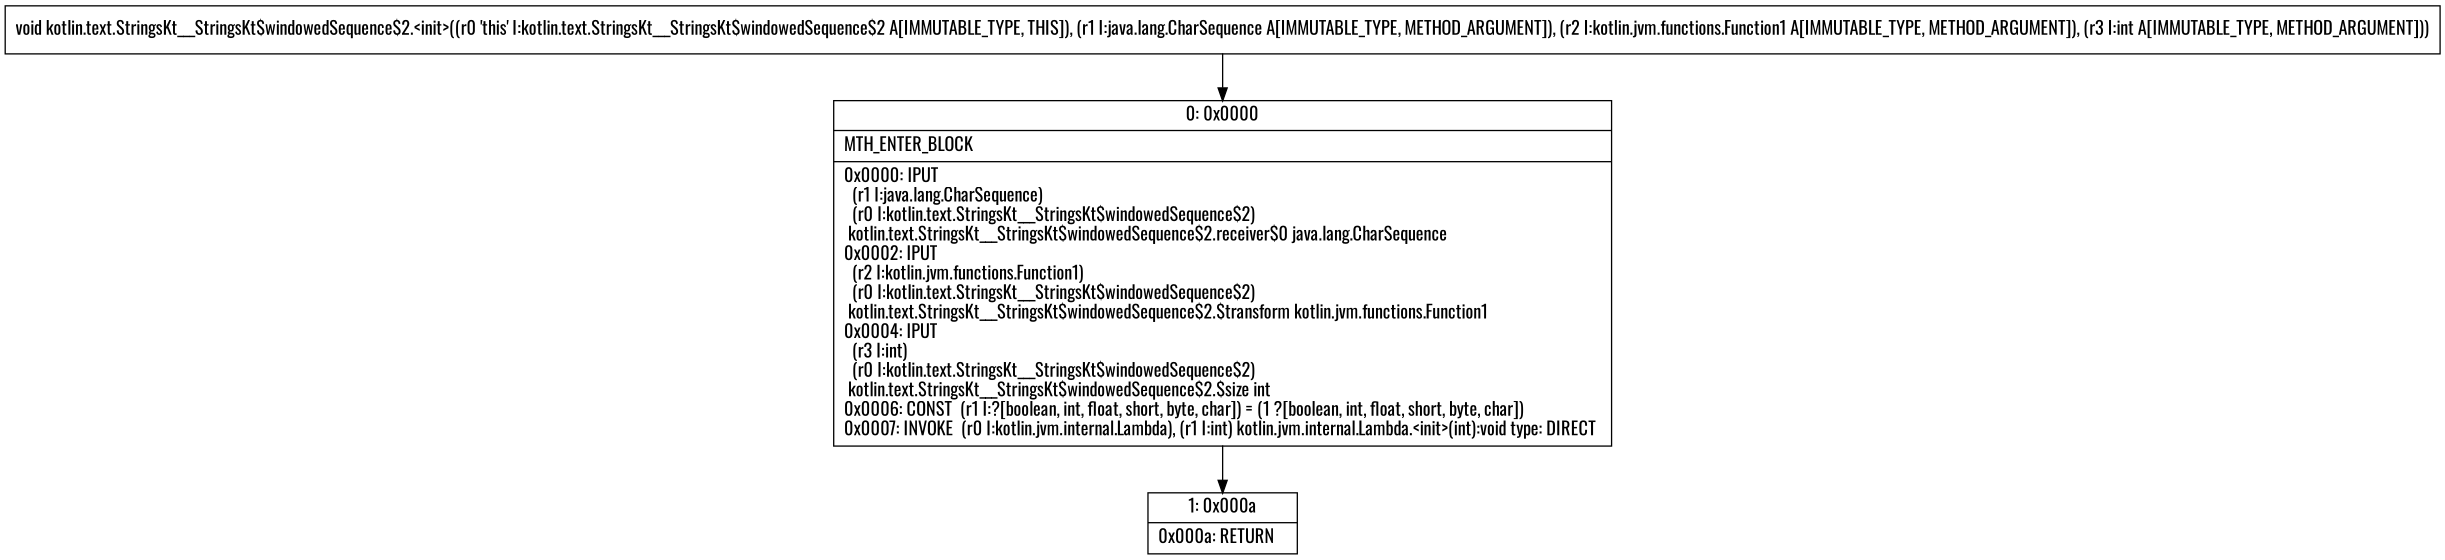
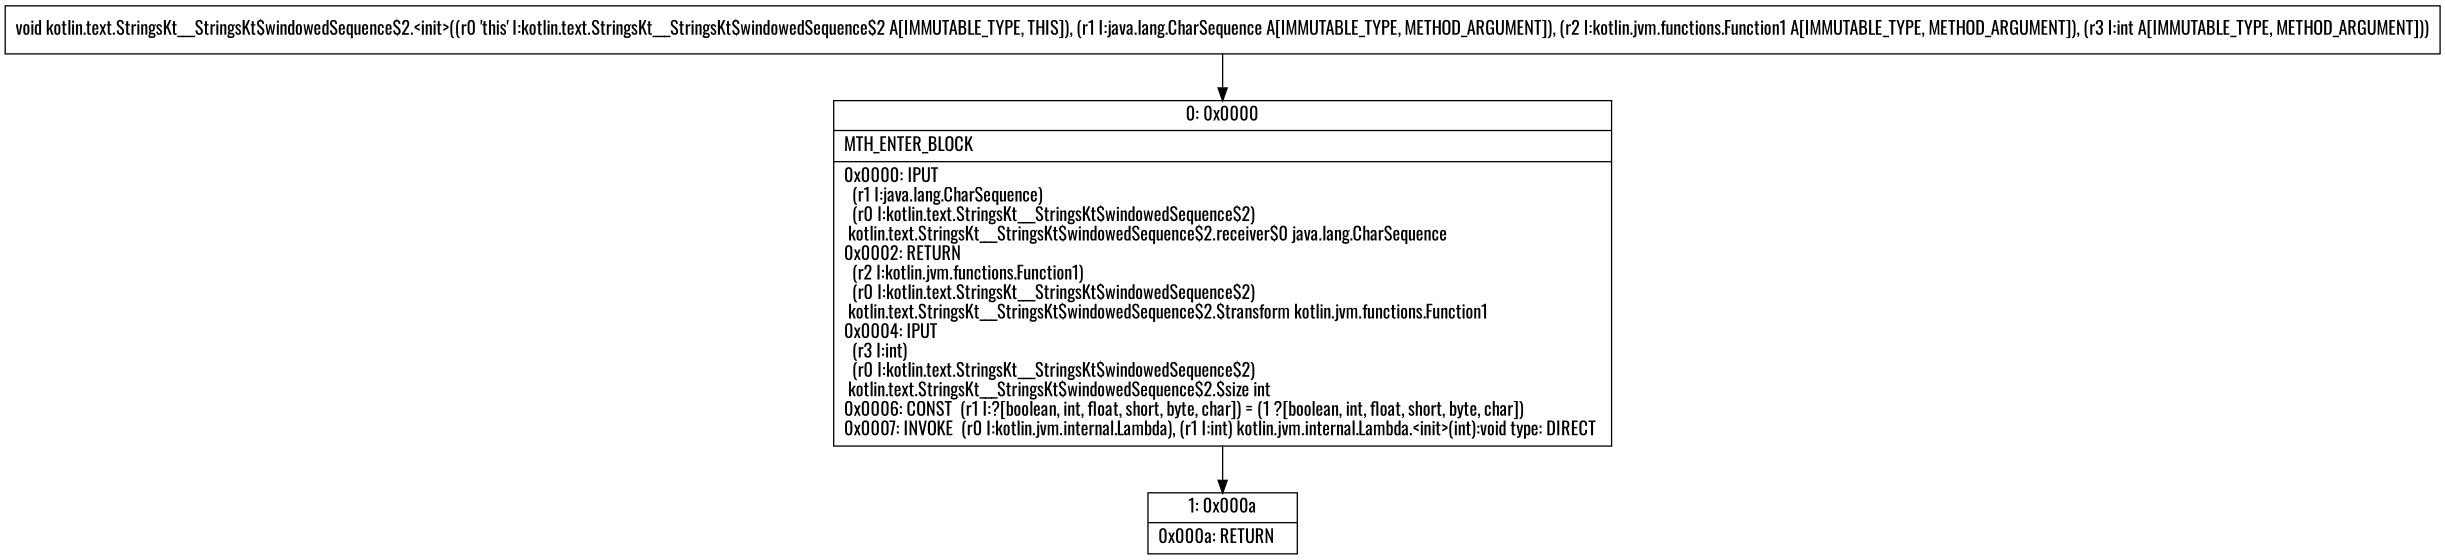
(895, 255) -> (907, 255)
